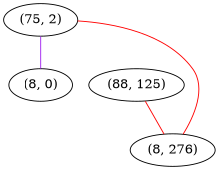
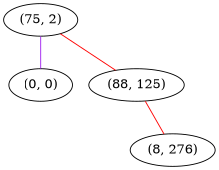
(172, 49) -> (88, 52)
(41, 85) -> (41, 85)
